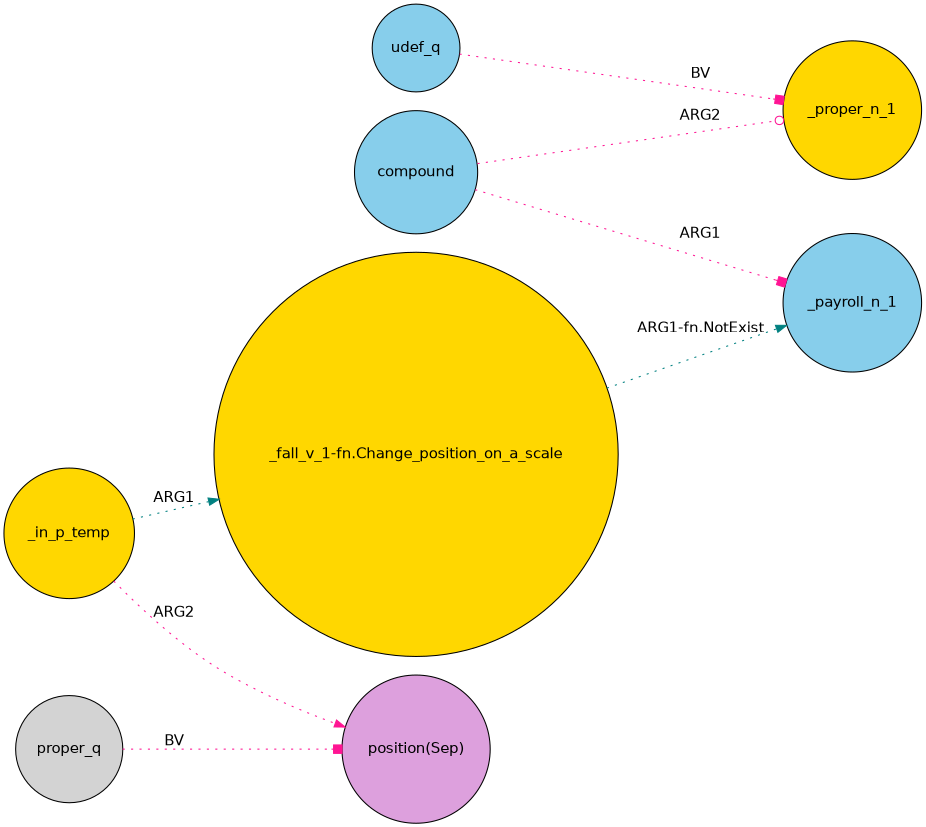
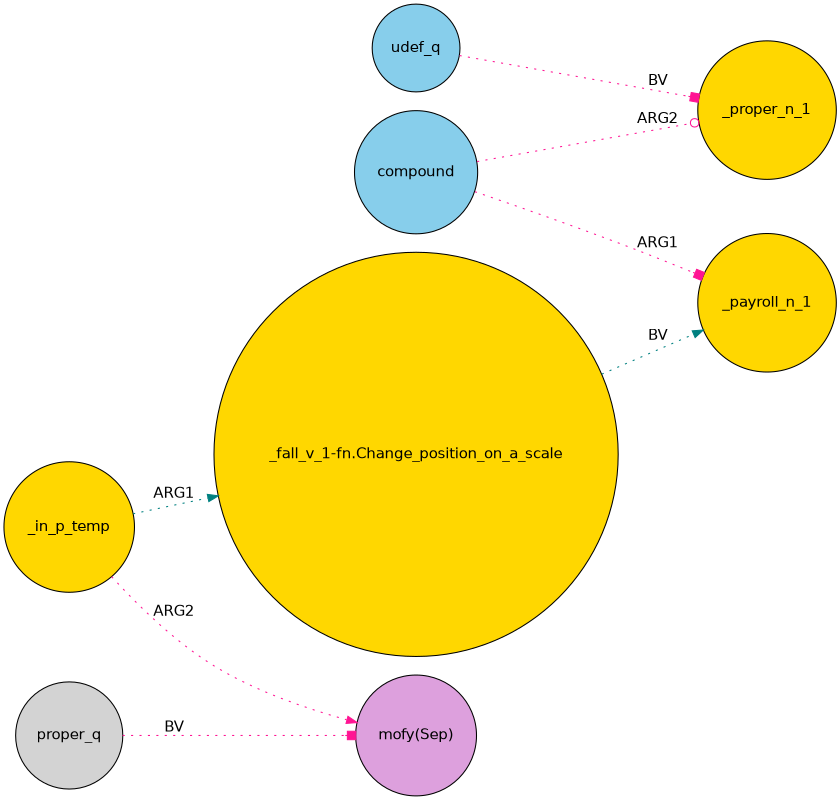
(852, 303) -> (767, 303)
(701, 329) -> (658, 336)
(416, 749) -> (416, 735)
